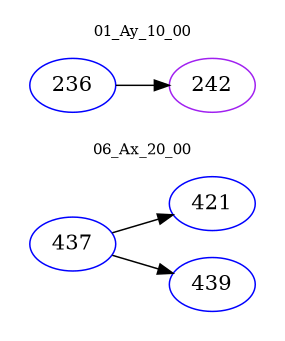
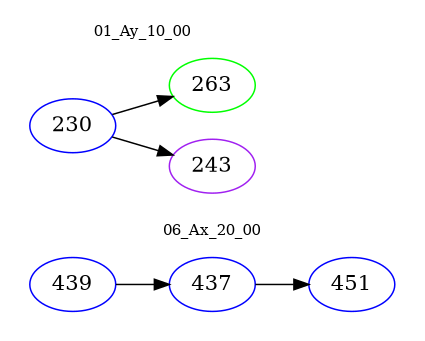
(73, 85) -> (73, 126)
(212, 85) -> (212, 166)
none -> (212, 85)
(212, 204) -> (352, 284)
(135, 262) -> (135, 284)
